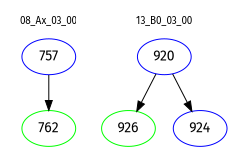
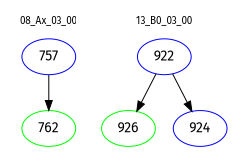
(164, 57) -> (164, 57)
